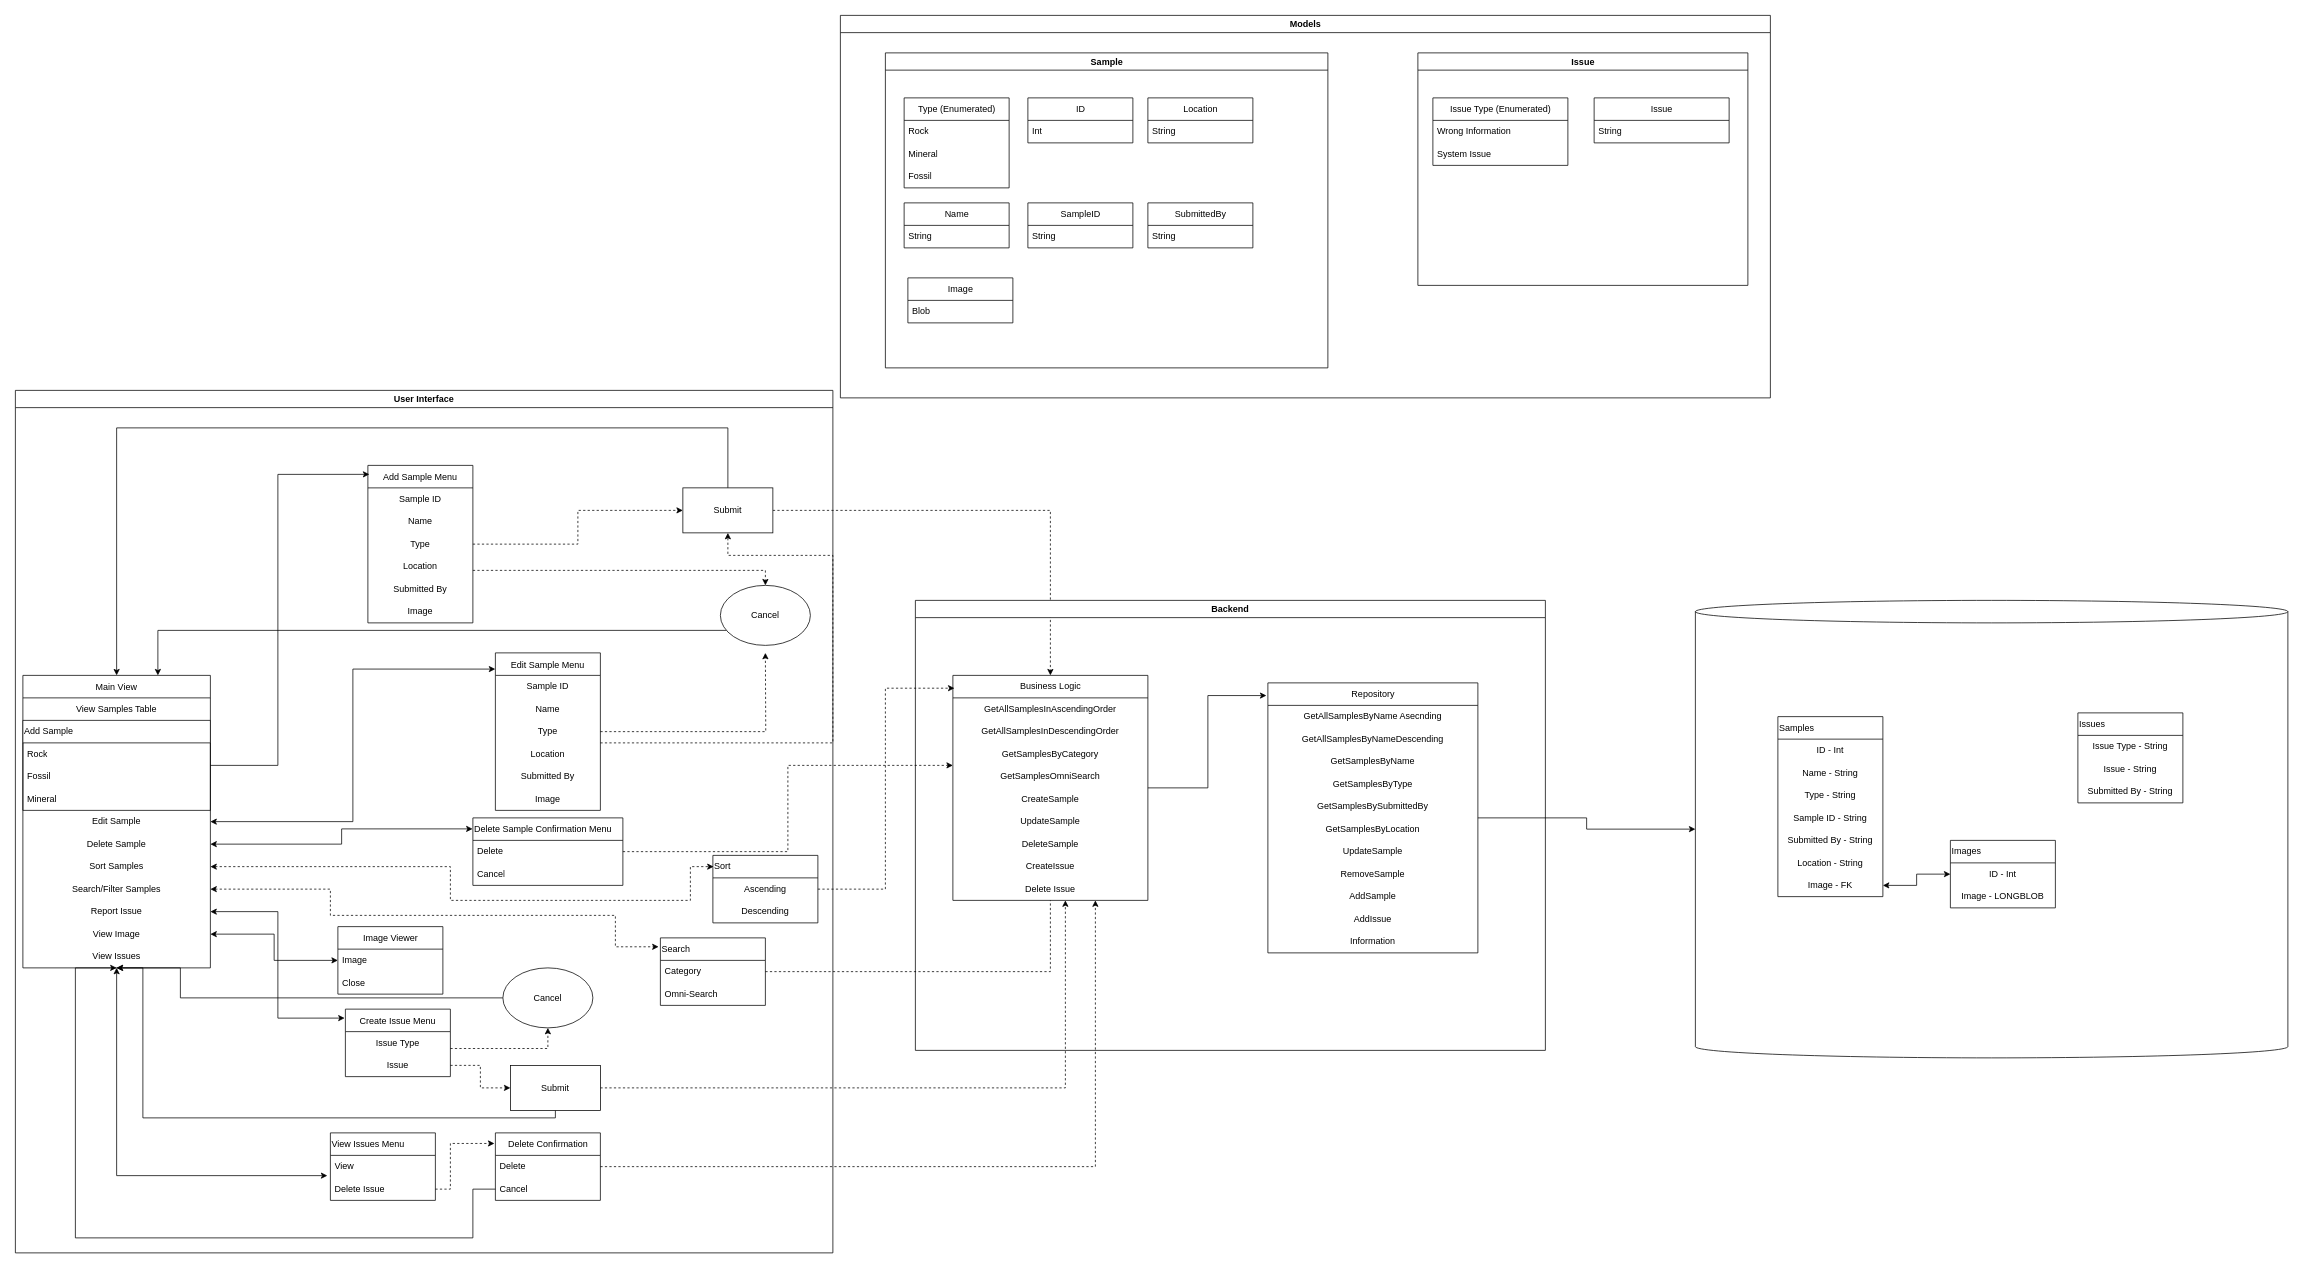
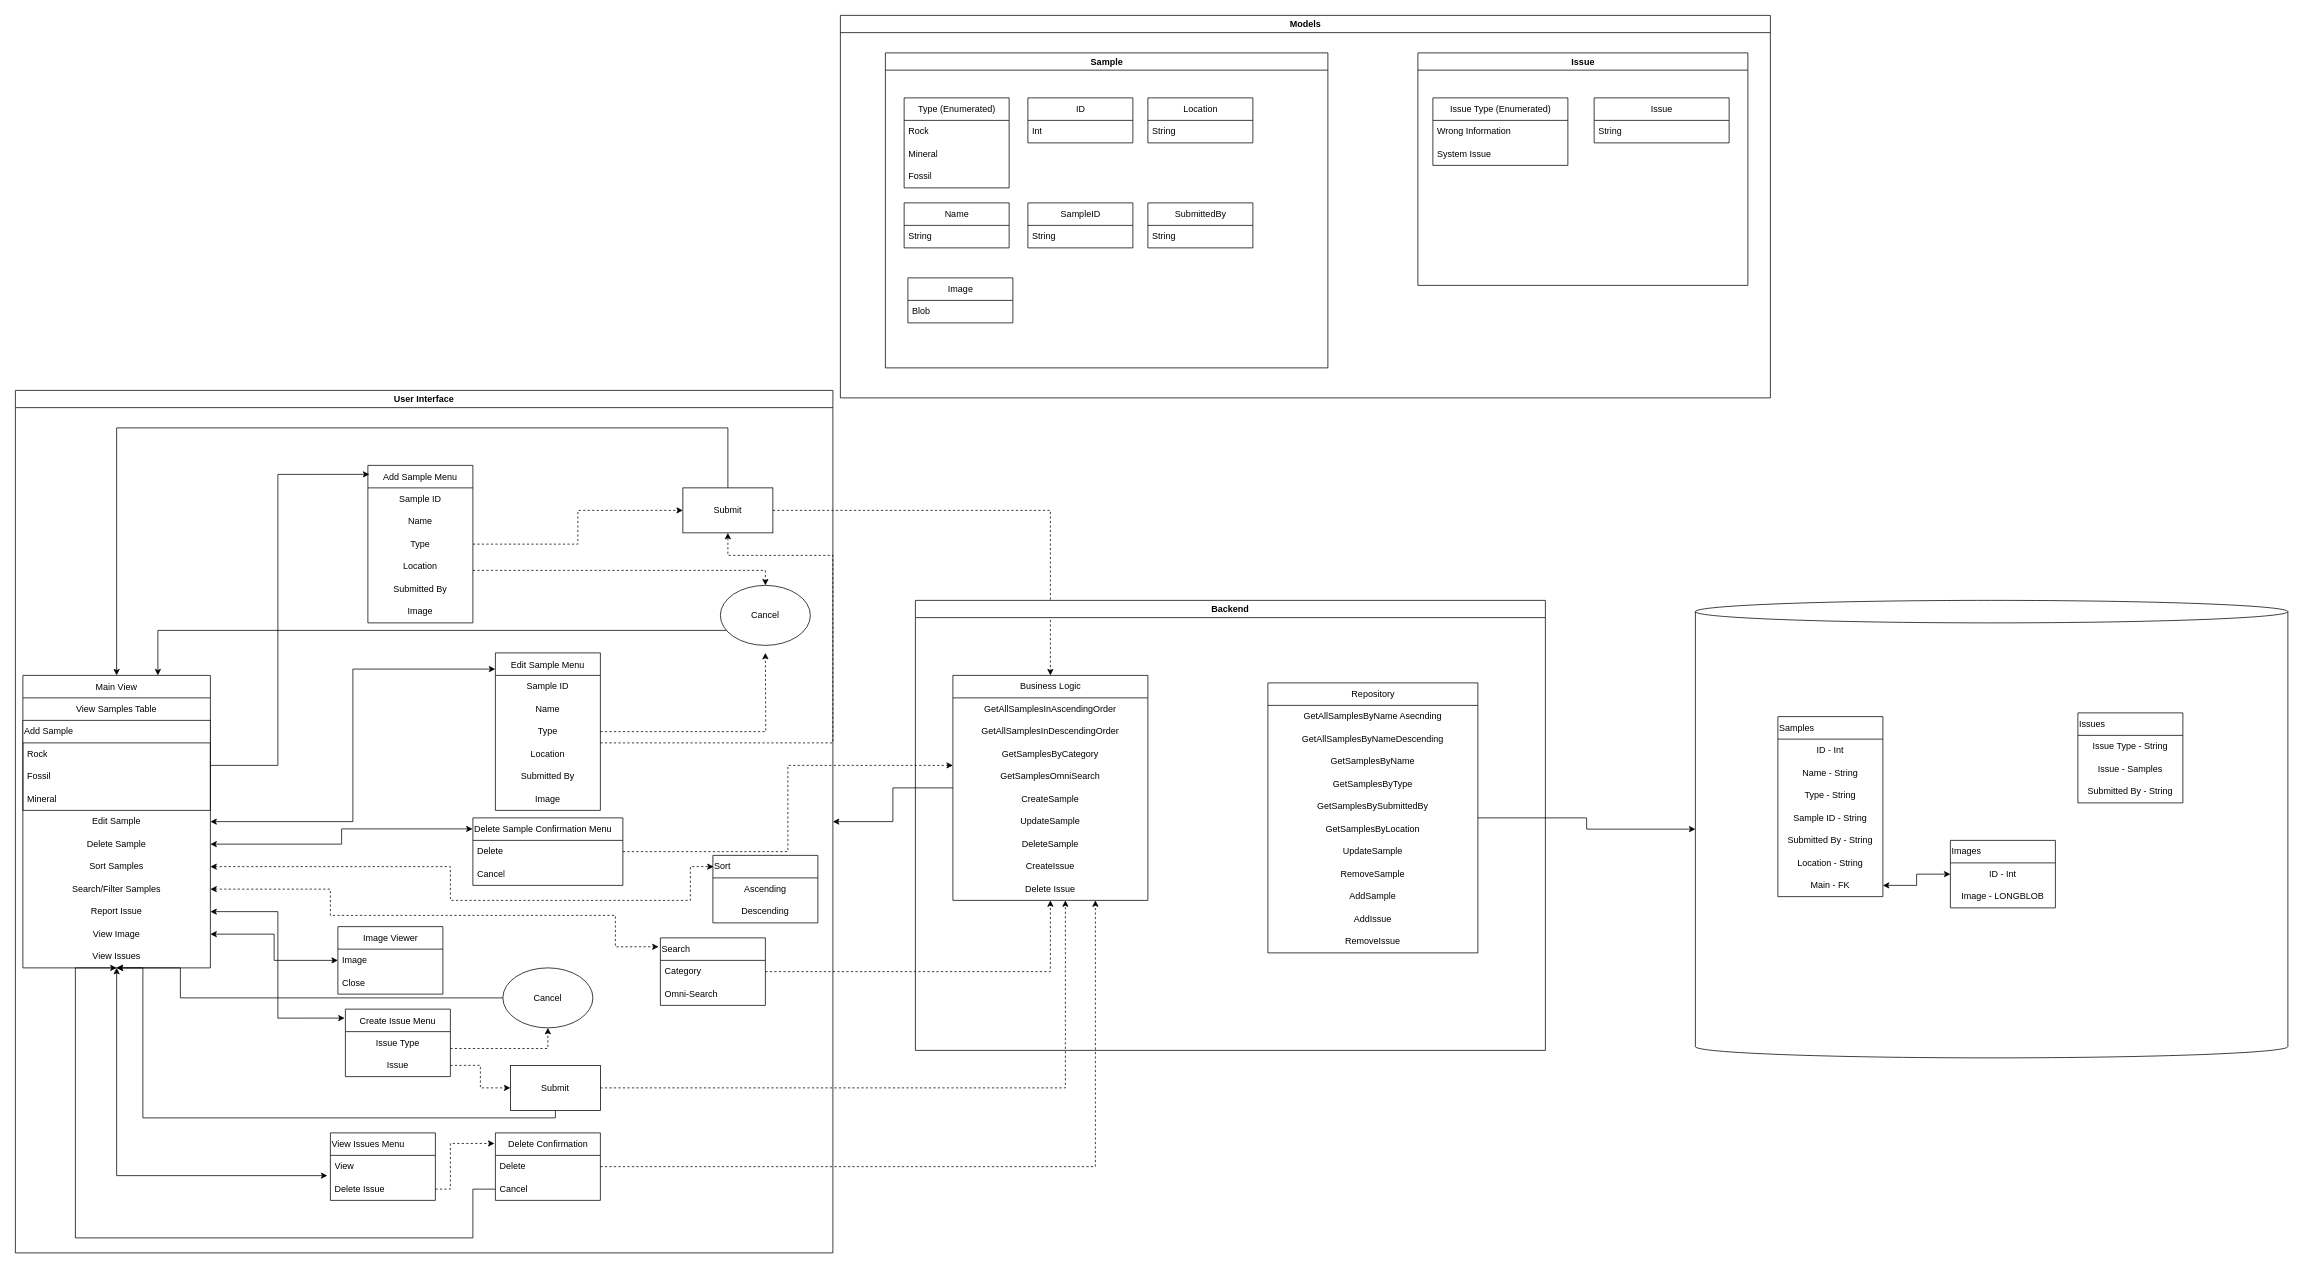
(1234, 696) -> (867, 822)
(885, 758) -> none
(2130, 769) -> (2130, 769)
(1830, 885) -> (1830, 885)
(1050, 905) -> (1050, 907)
(1373, 942) -> (1373, 942)
